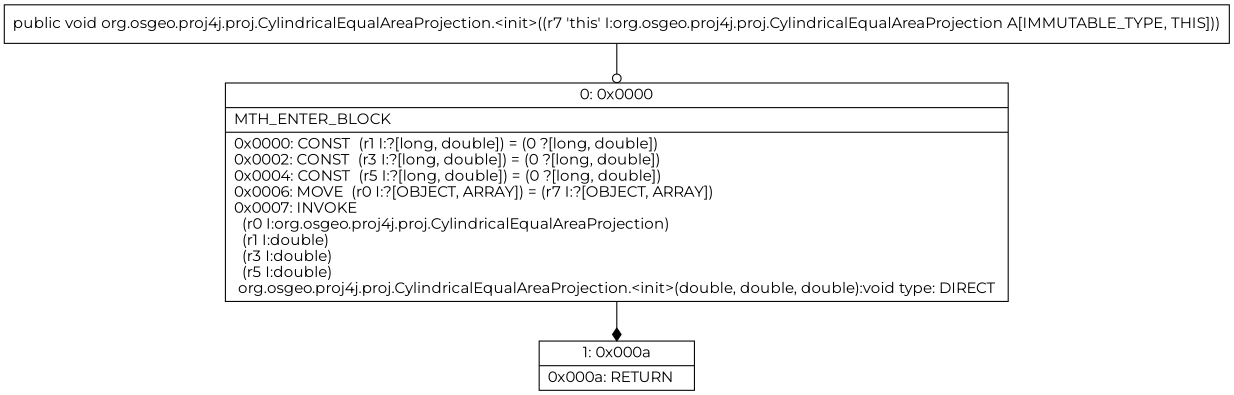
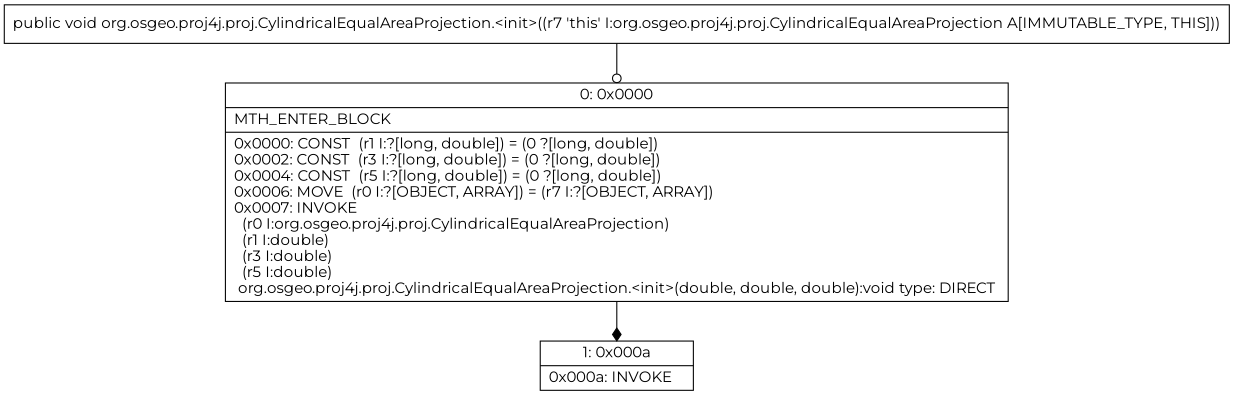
(617, 377) -> (617, 377)
